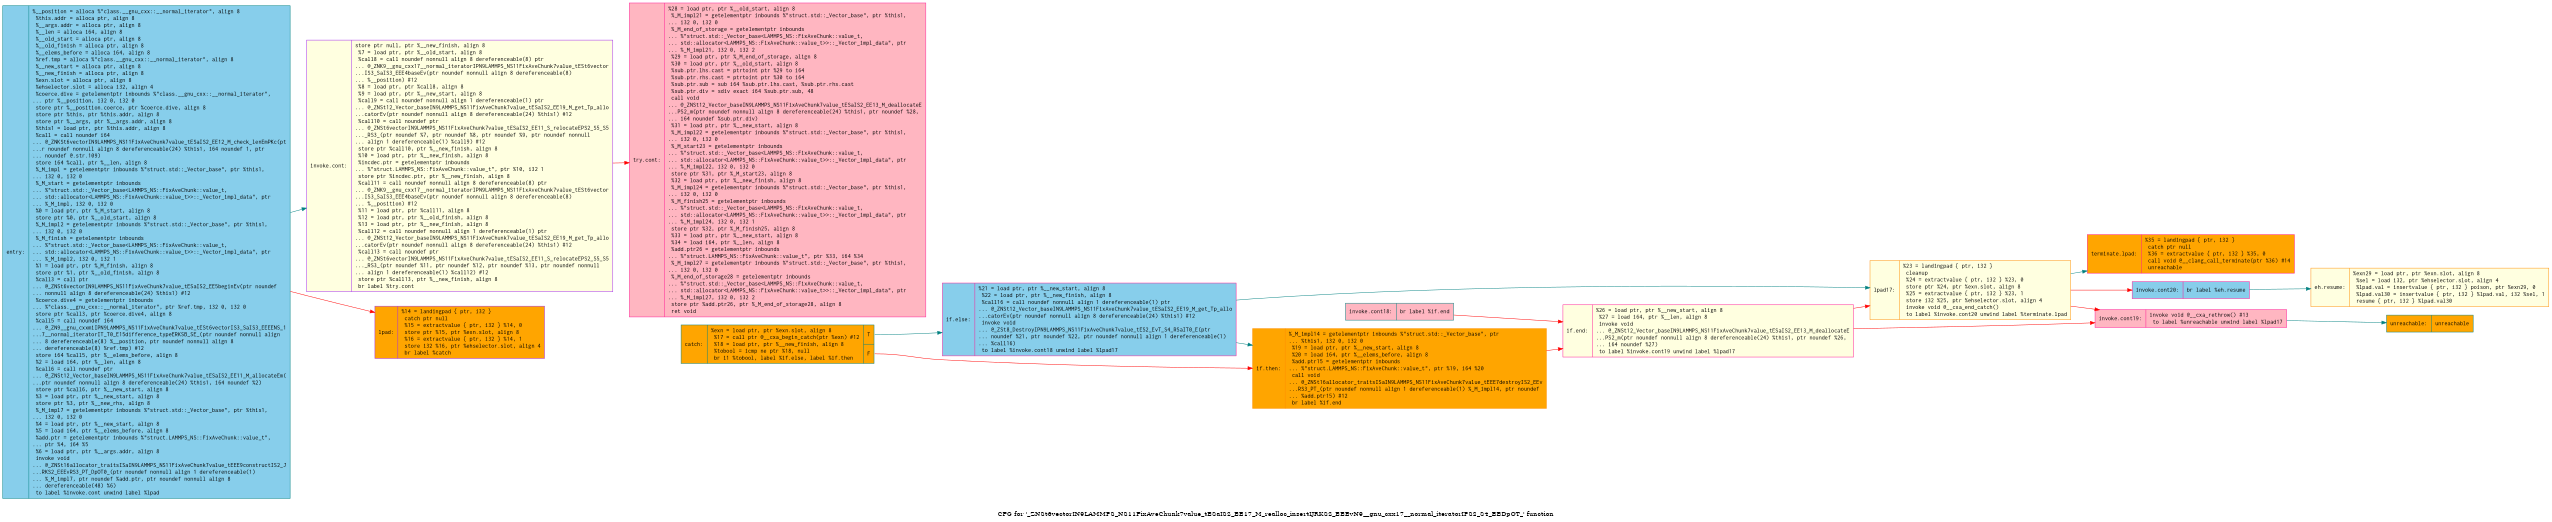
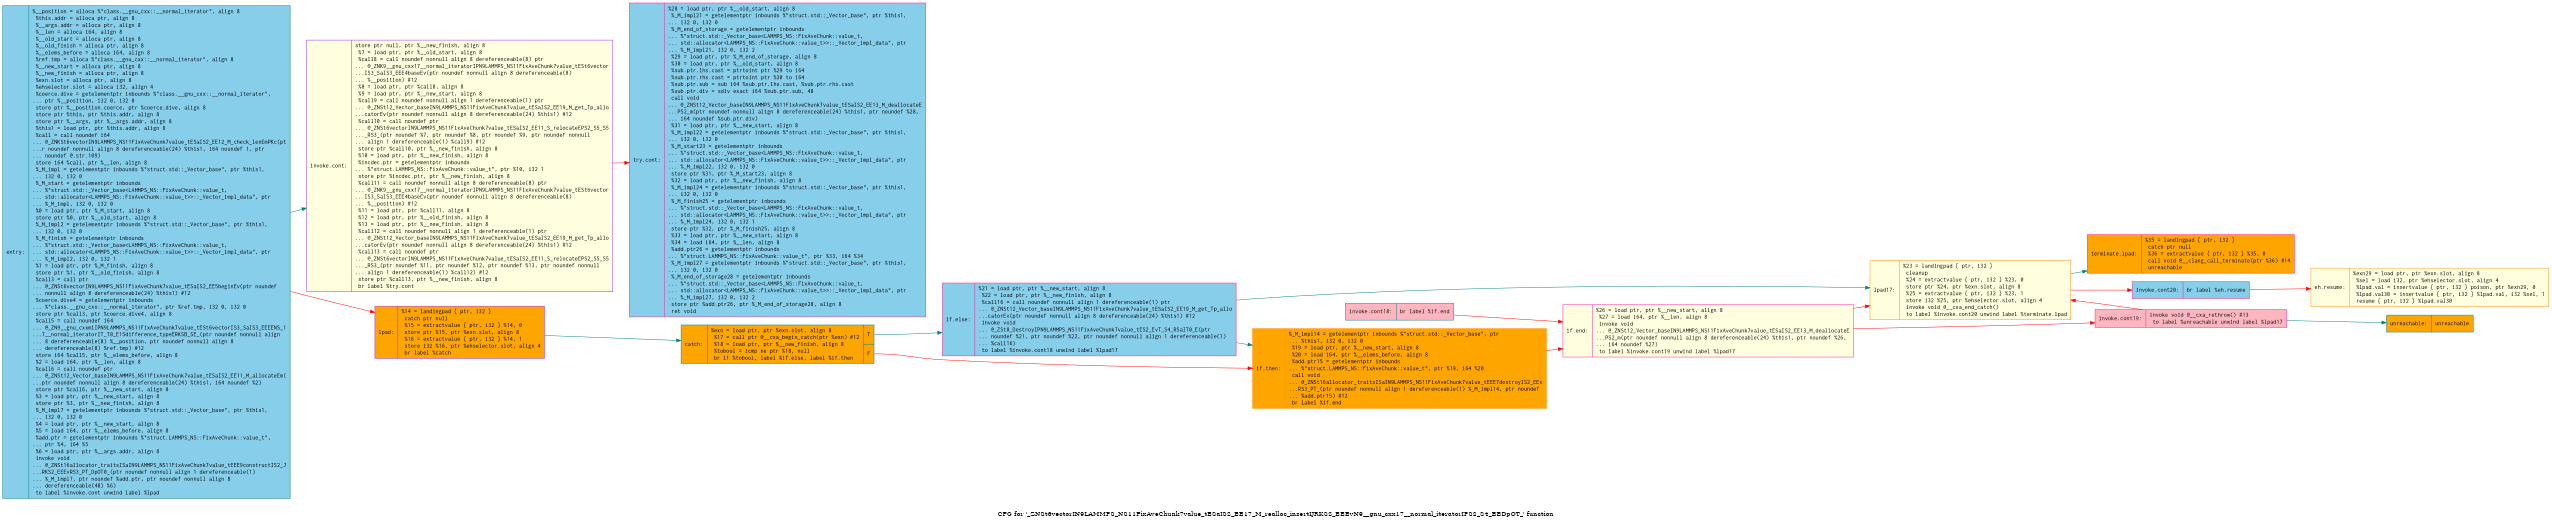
(778, 160) -> (778, 160)
(2278, 289) -> (2278, 289)
(2083, 308) -> (2109, 305)
none -> (611, 338)
(91, 403) -> (96, 403)
